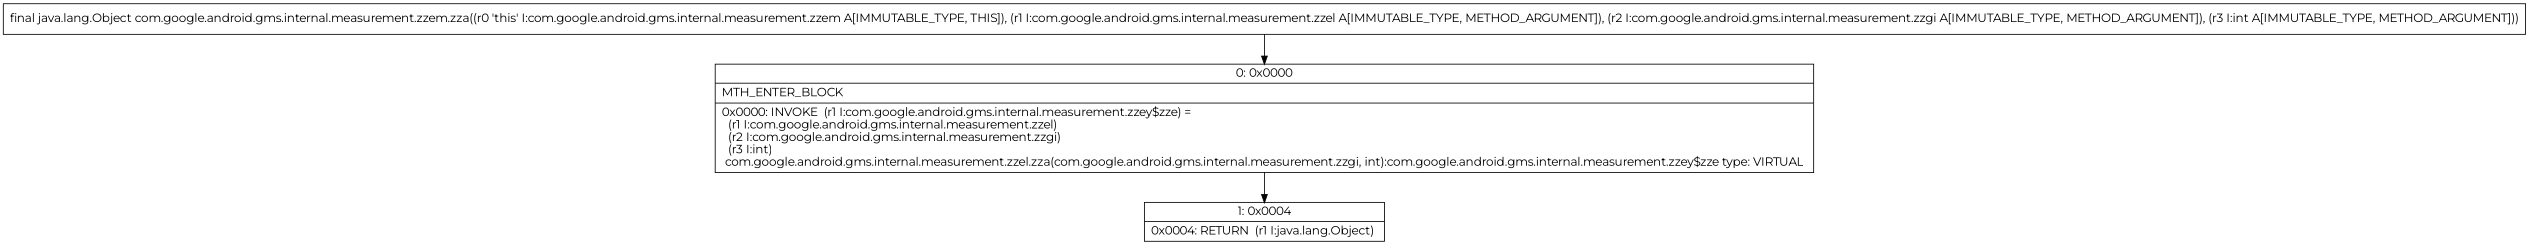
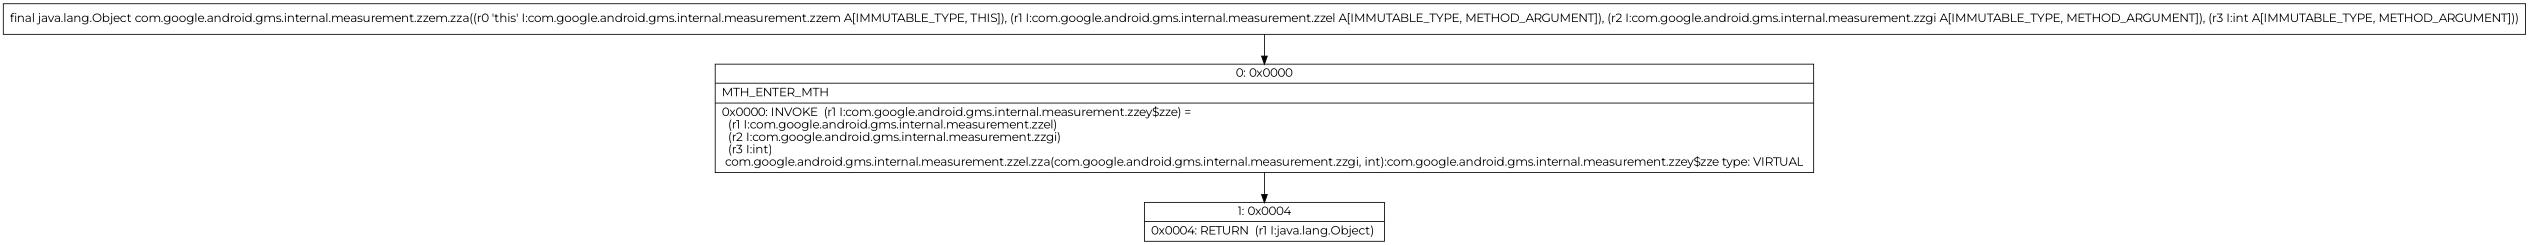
(783, 93) -> (776, 93)
